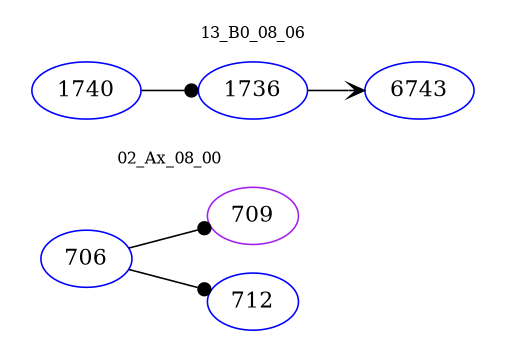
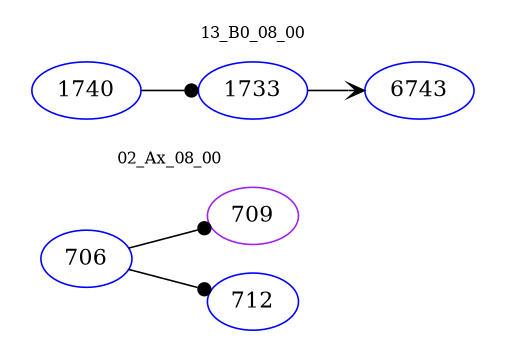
(253, 34) -> (253, 34)
(253, 90) -> (253, 90)
